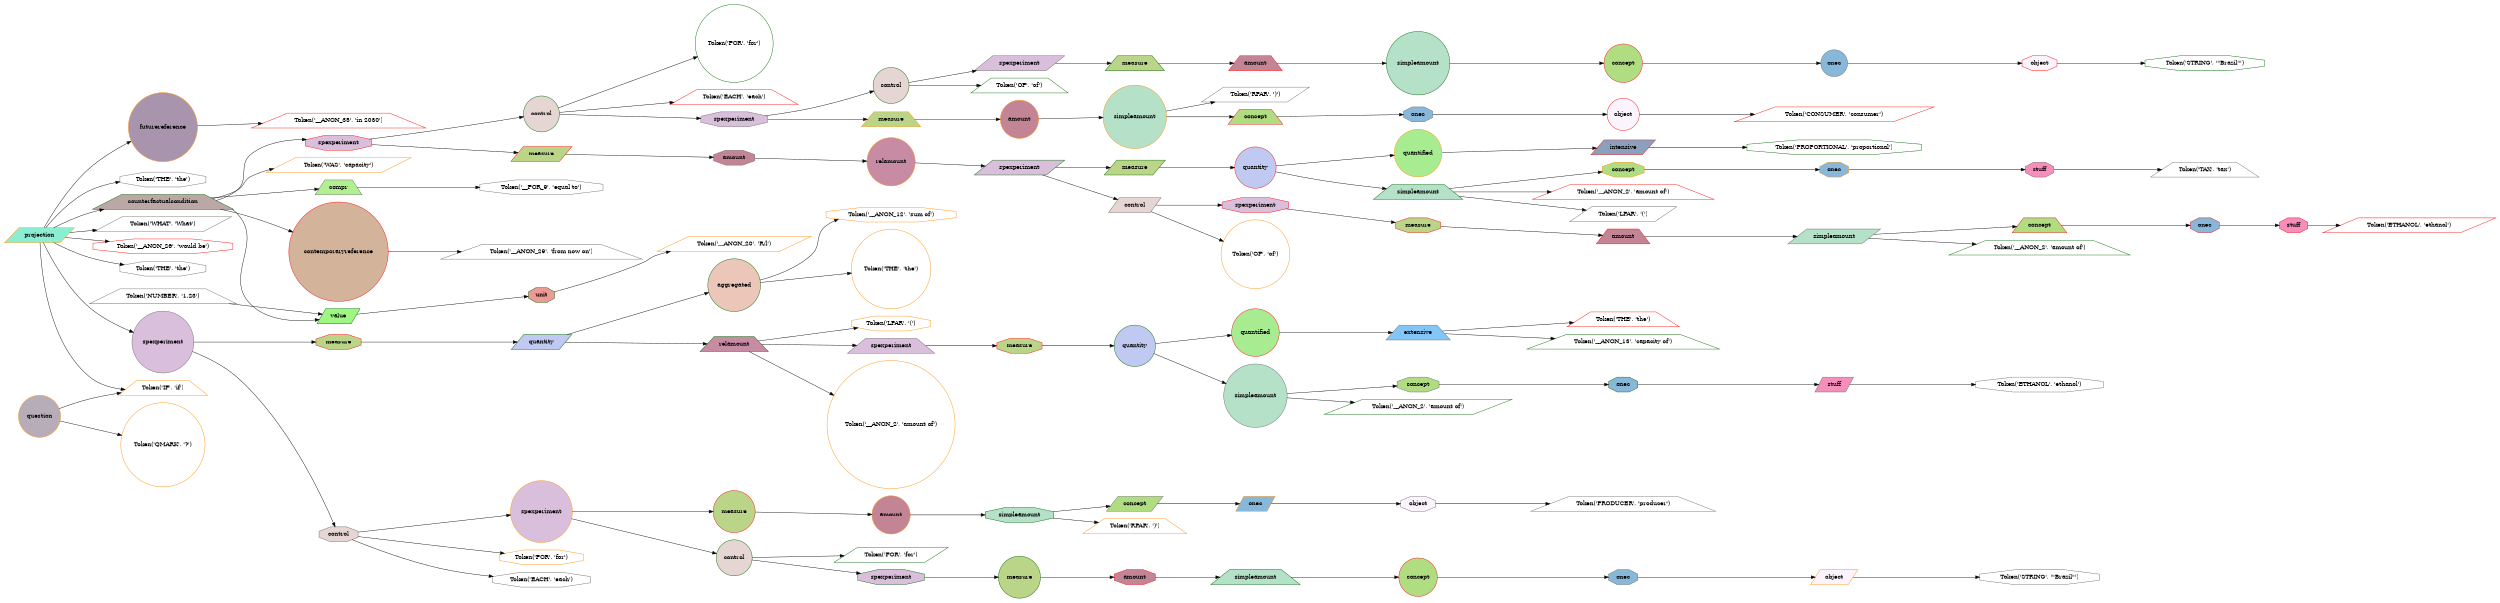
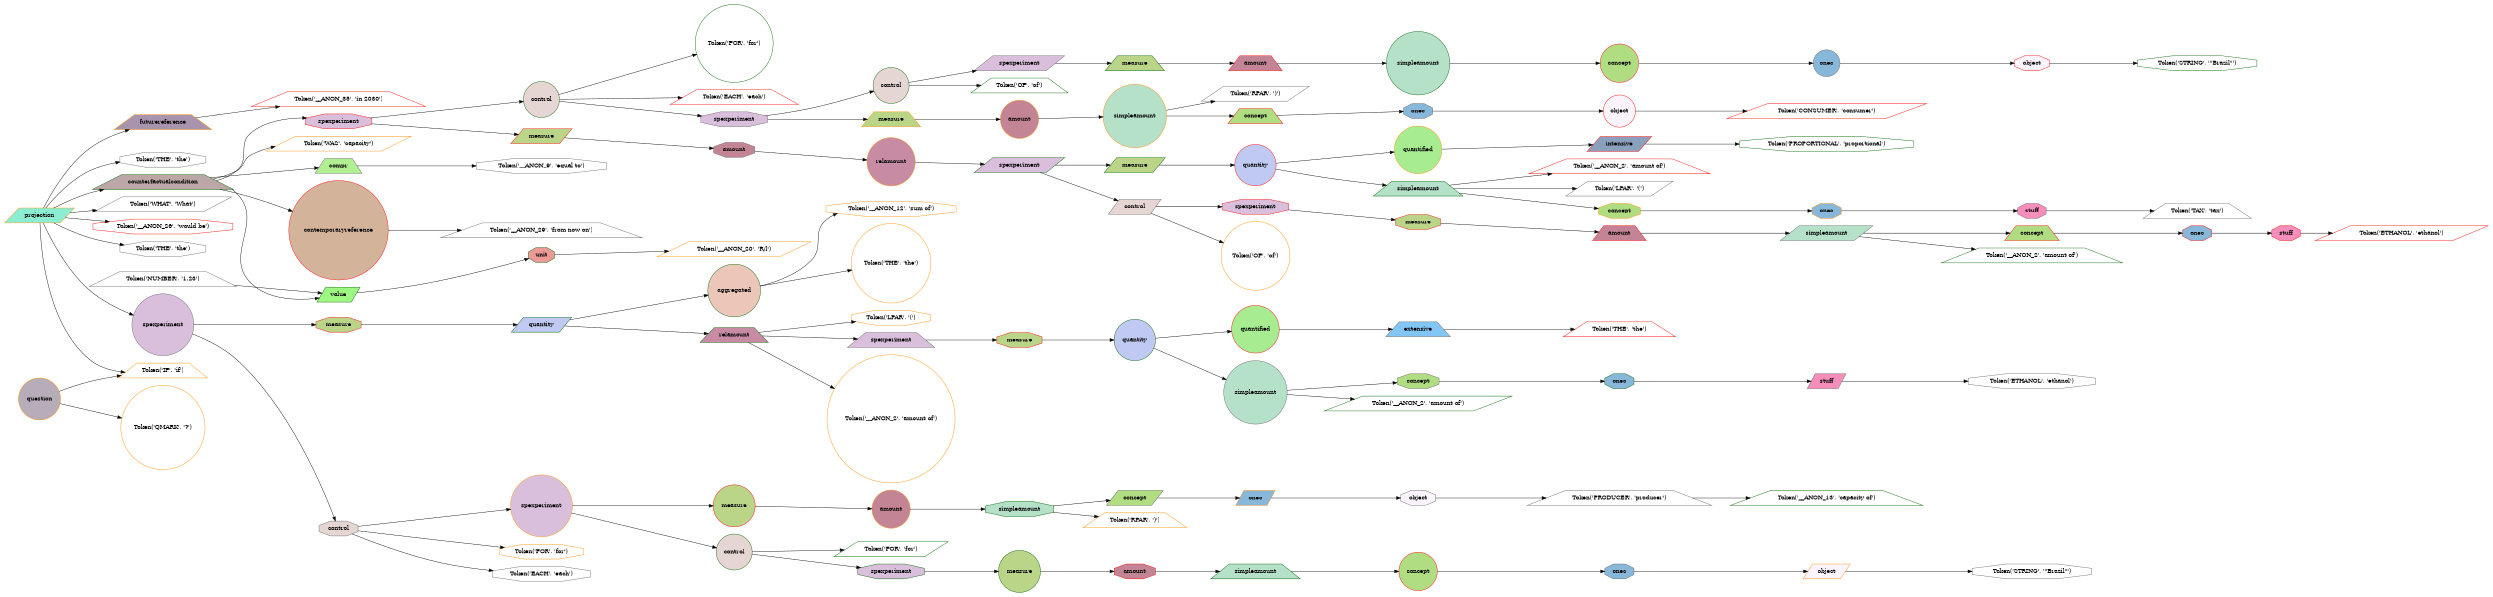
(163, 127) -> (163, 122)
(541, 187) -> (541, 166)
(1498, 336) -> (1719, 498)
